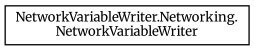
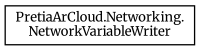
(127, 25) -> (100, 25)
